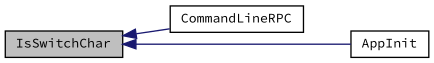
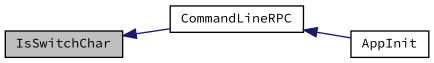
(243, 44) -> (334, 35)
